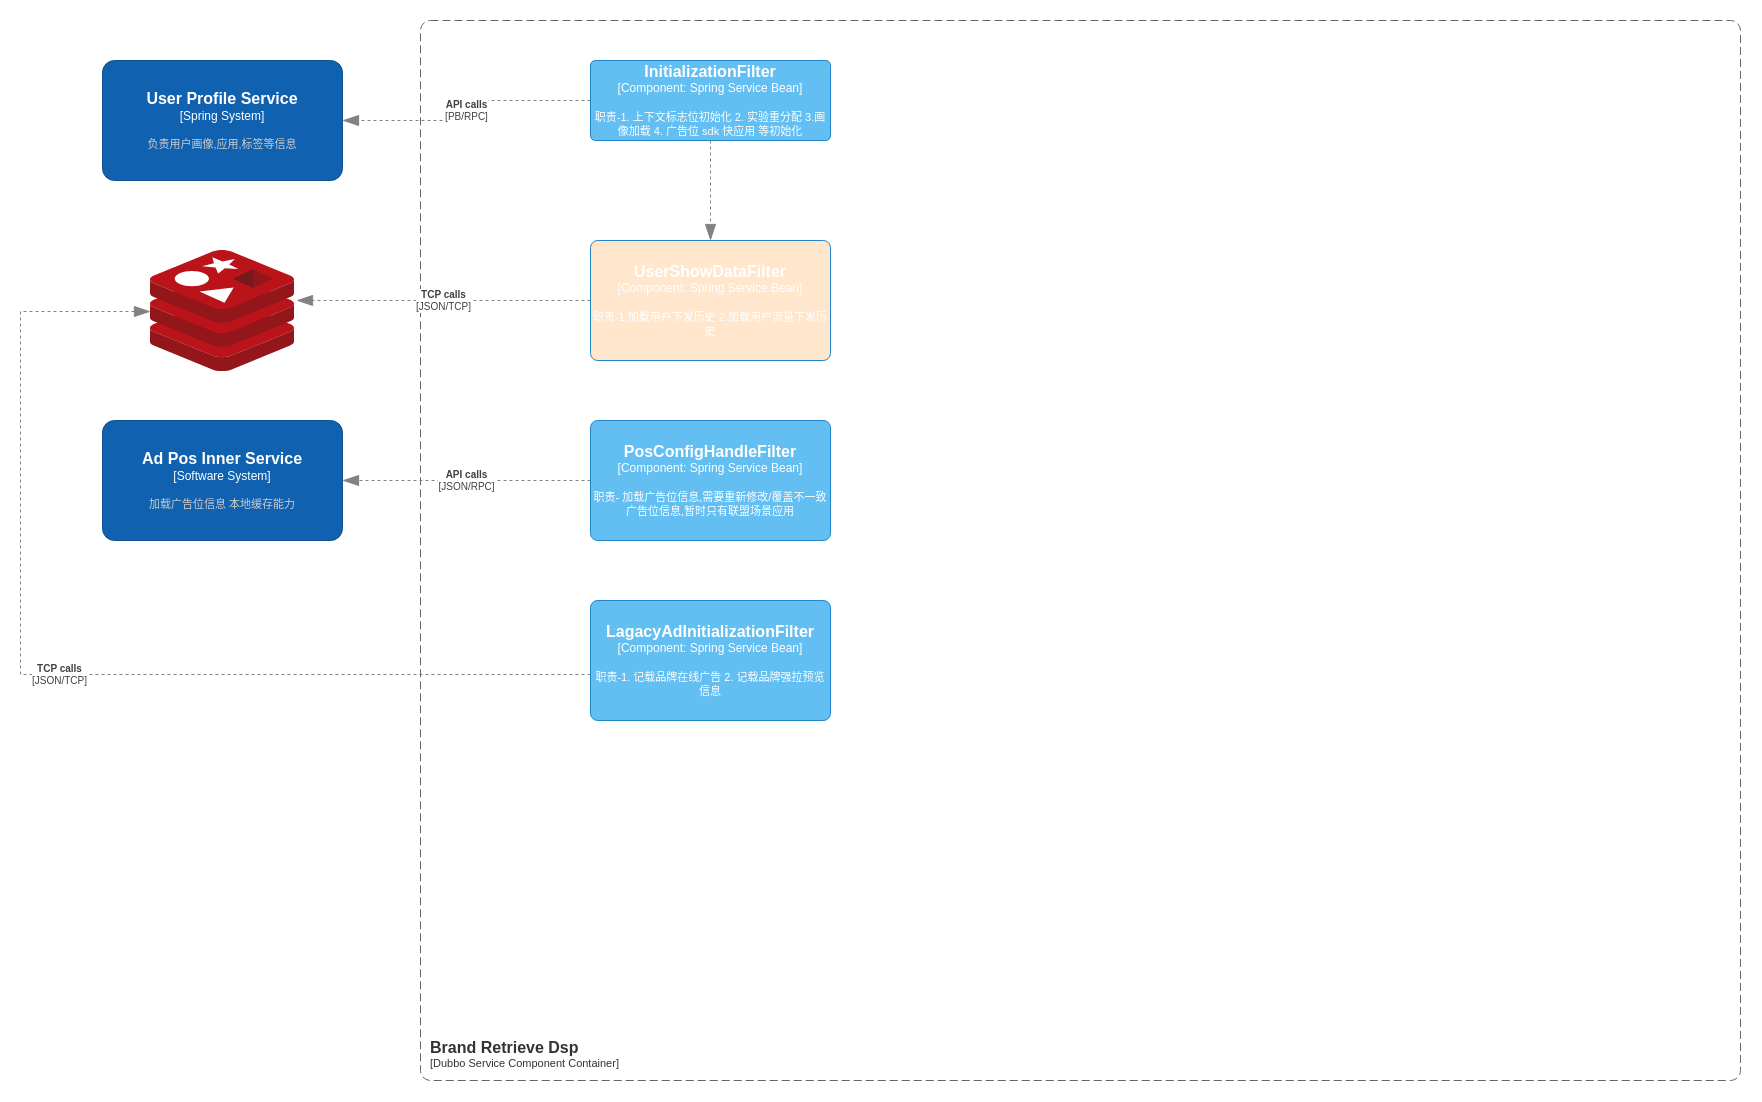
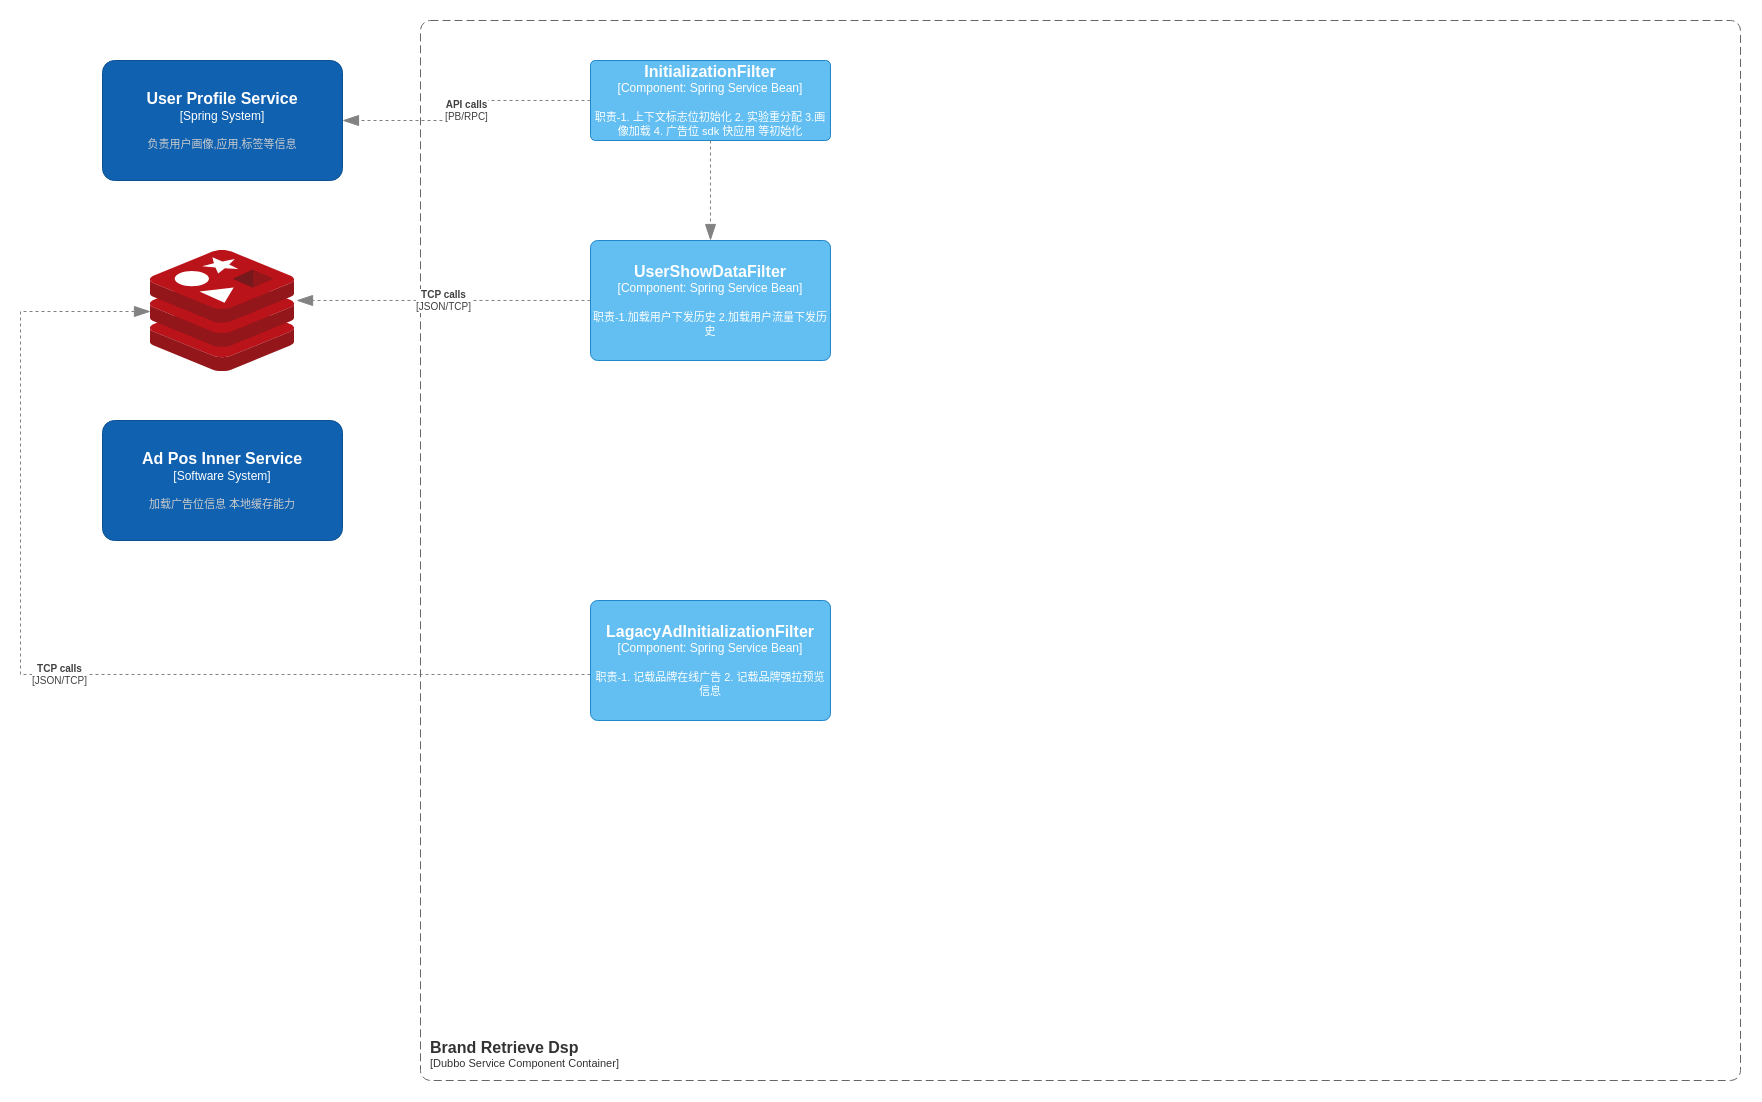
(711, 301) -> (711, 301)
(475, 481) -> none
(711, 481) -> none
